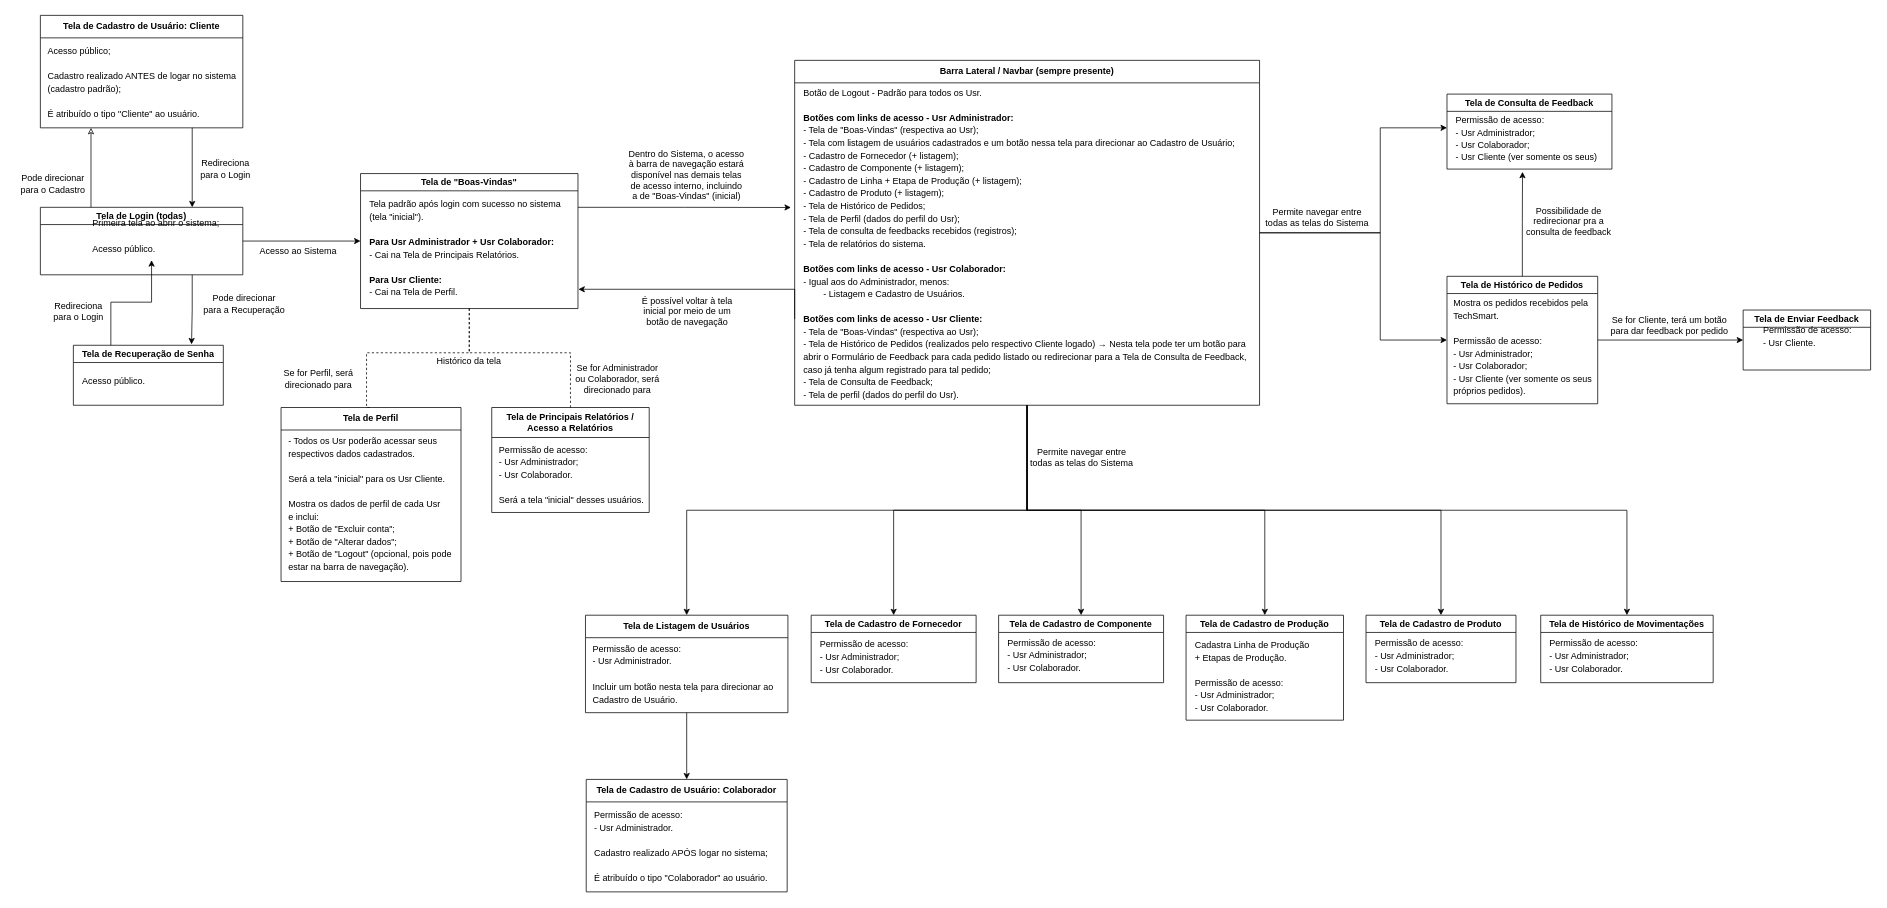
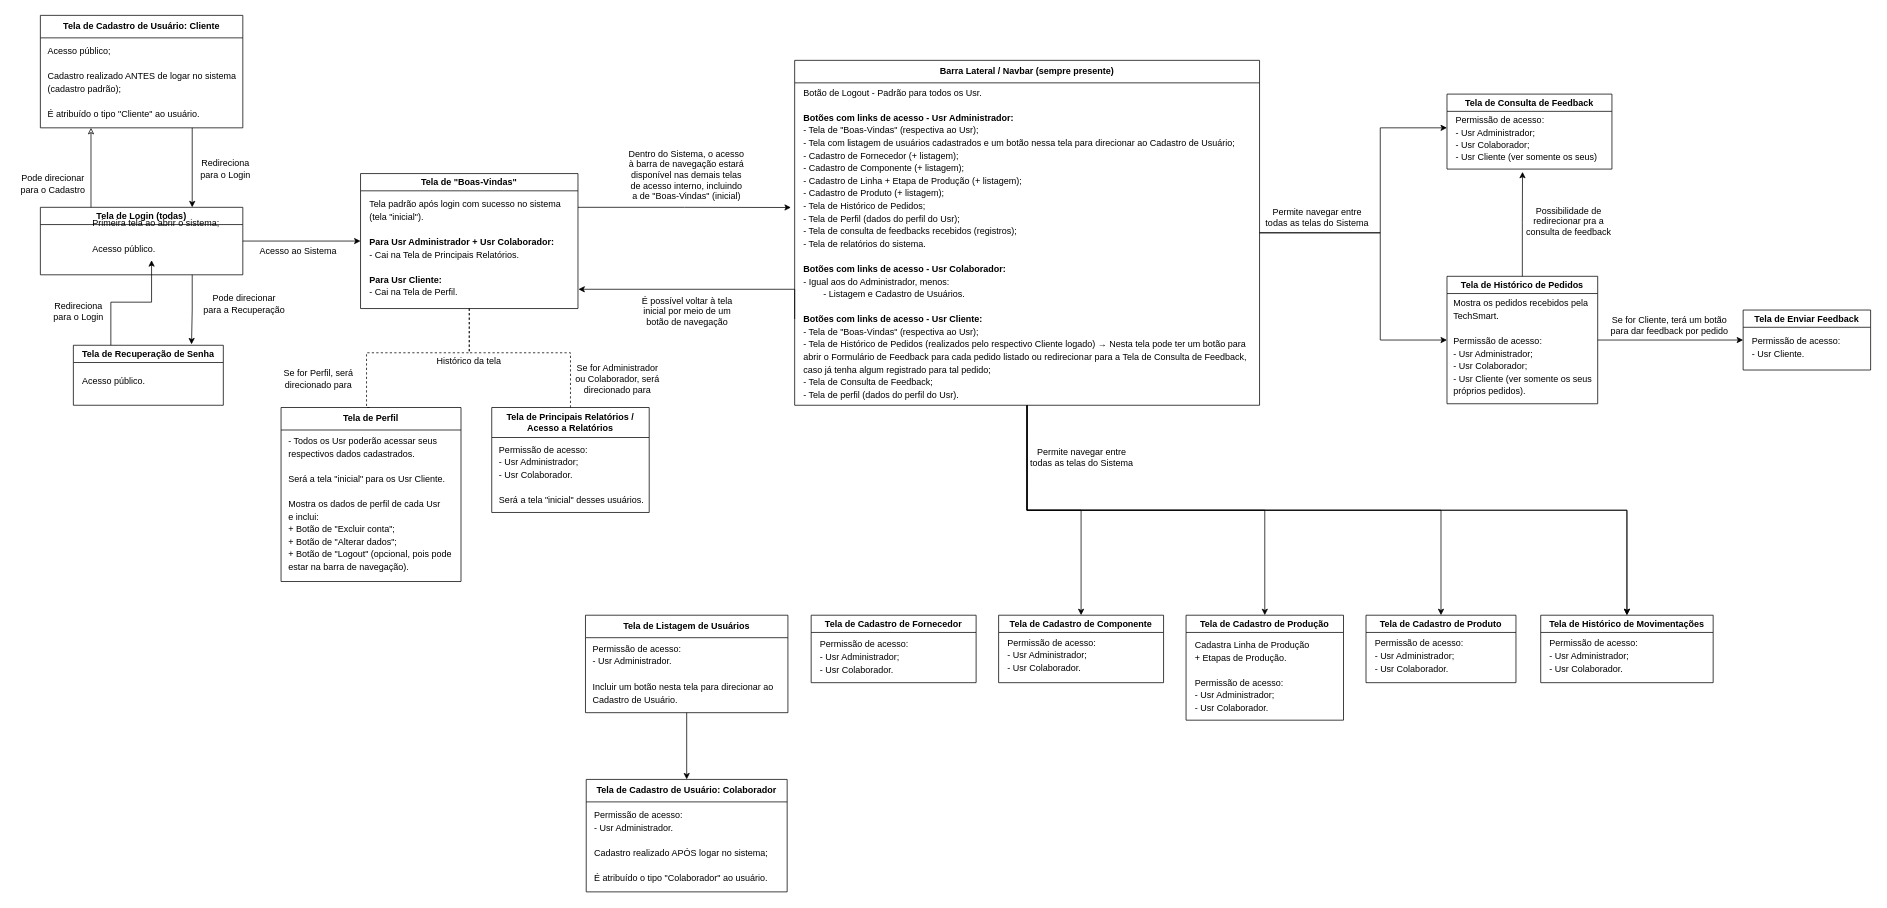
(1815, 336) -> (1803, 348)
(739, 510) -> (1627, 611)
(894, 561) -> none
